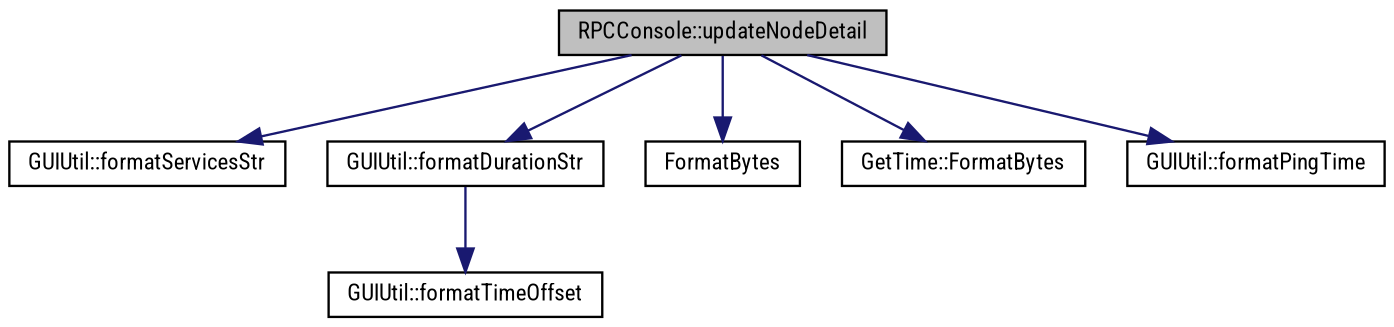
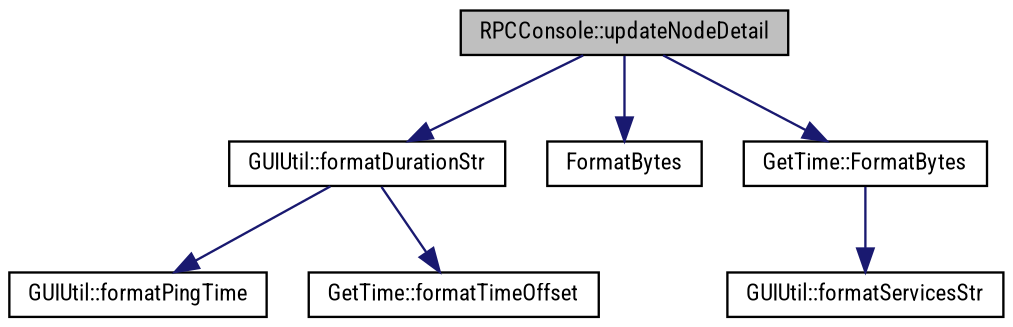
(446, 96) -> (865, 217)
(978, 96) -> (263, 224)
(465, 295) -> (454, 295)
